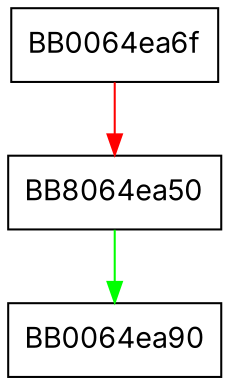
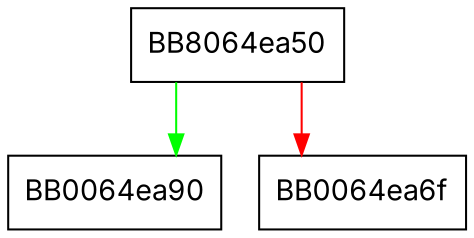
(115, 108) -> (302, 108)
